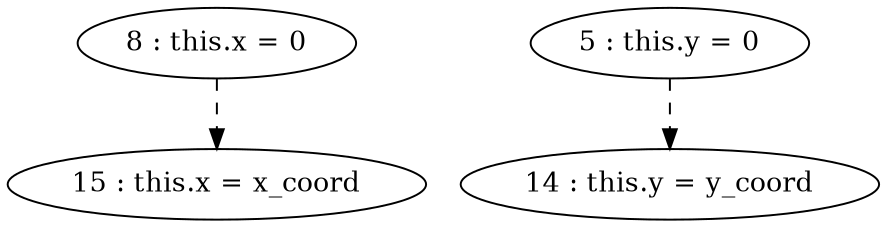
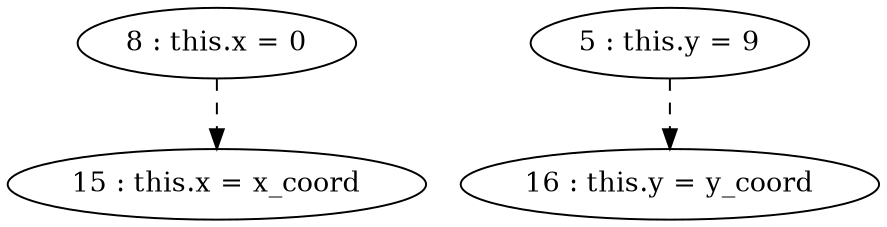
(670, 43) -> (670, 43)
(670, 184) -> (670, 184)
